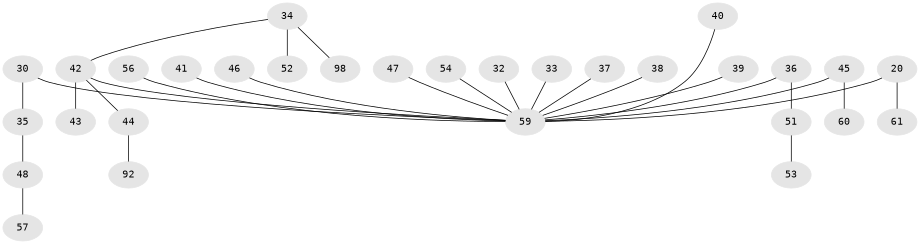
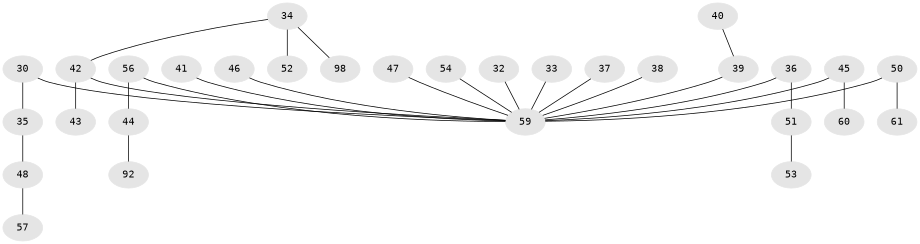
(897, 69) -> (897, 69)
(679, 85) -> (728, 43)
(104, 97) -> (129, 100)
